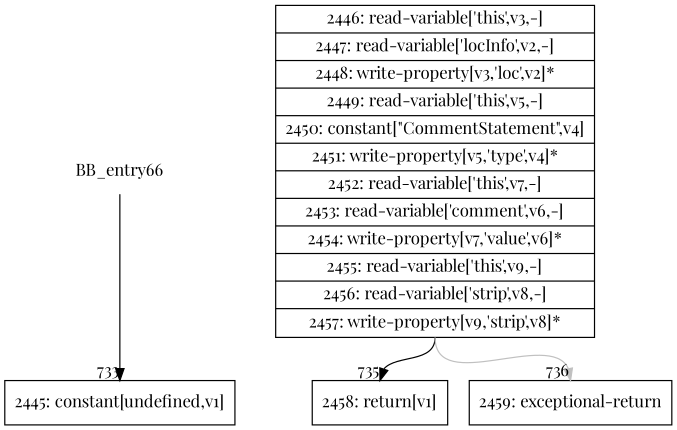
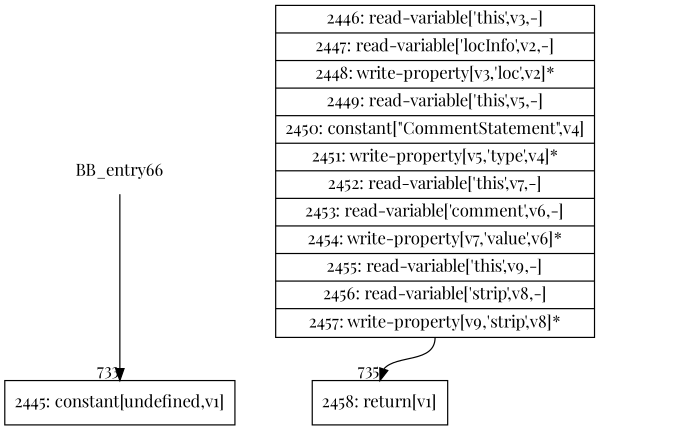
(571, 403) -> none
